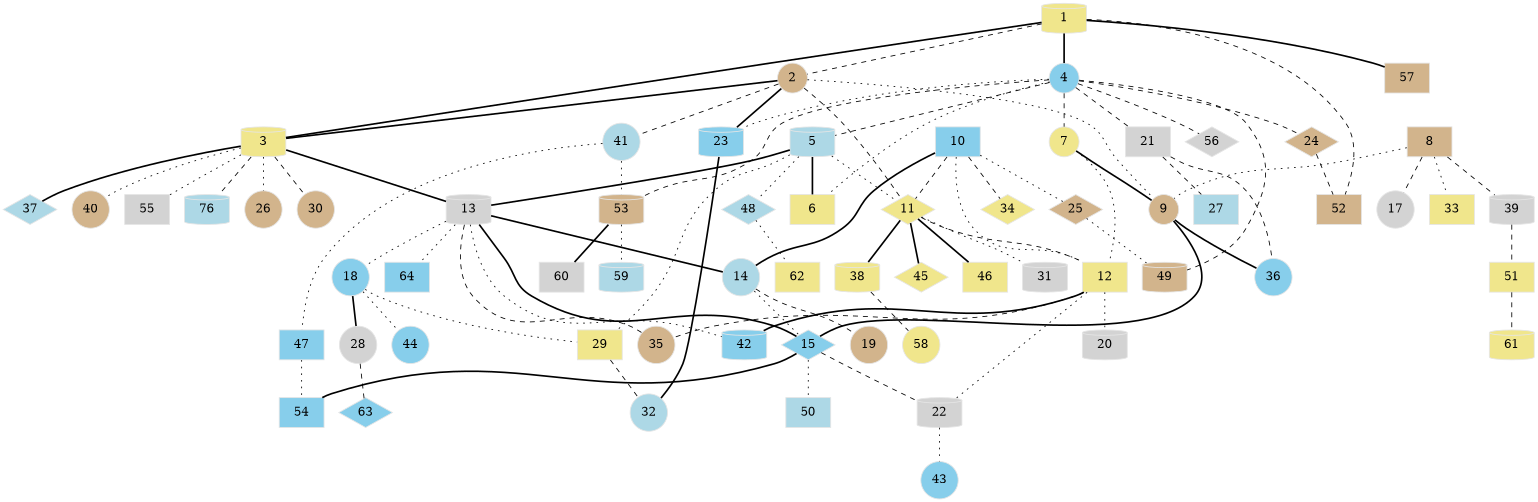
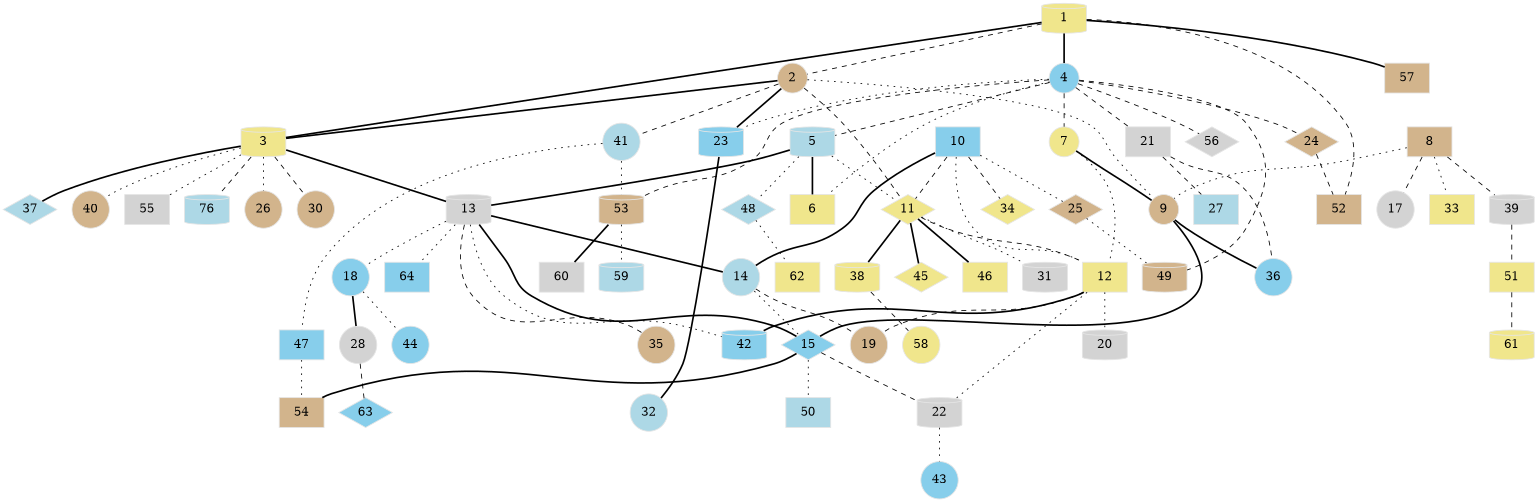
(869, 317) -> (983, 310)
(600, 345) -> none
(302, 413) -> (302, 413)
